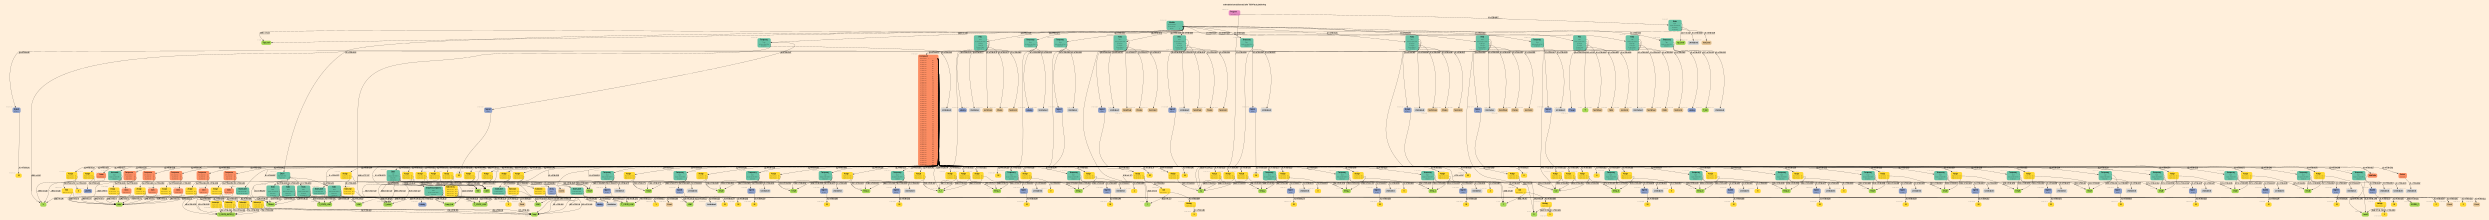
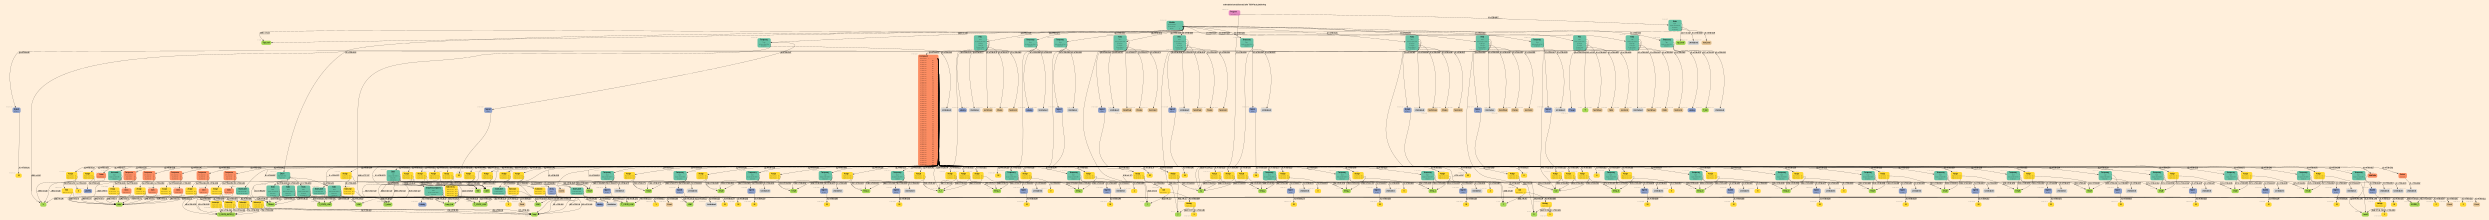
(418, 197) -> (447, 199)
(427, 198) -> (1439, 197)
none -> (1178, 215)
